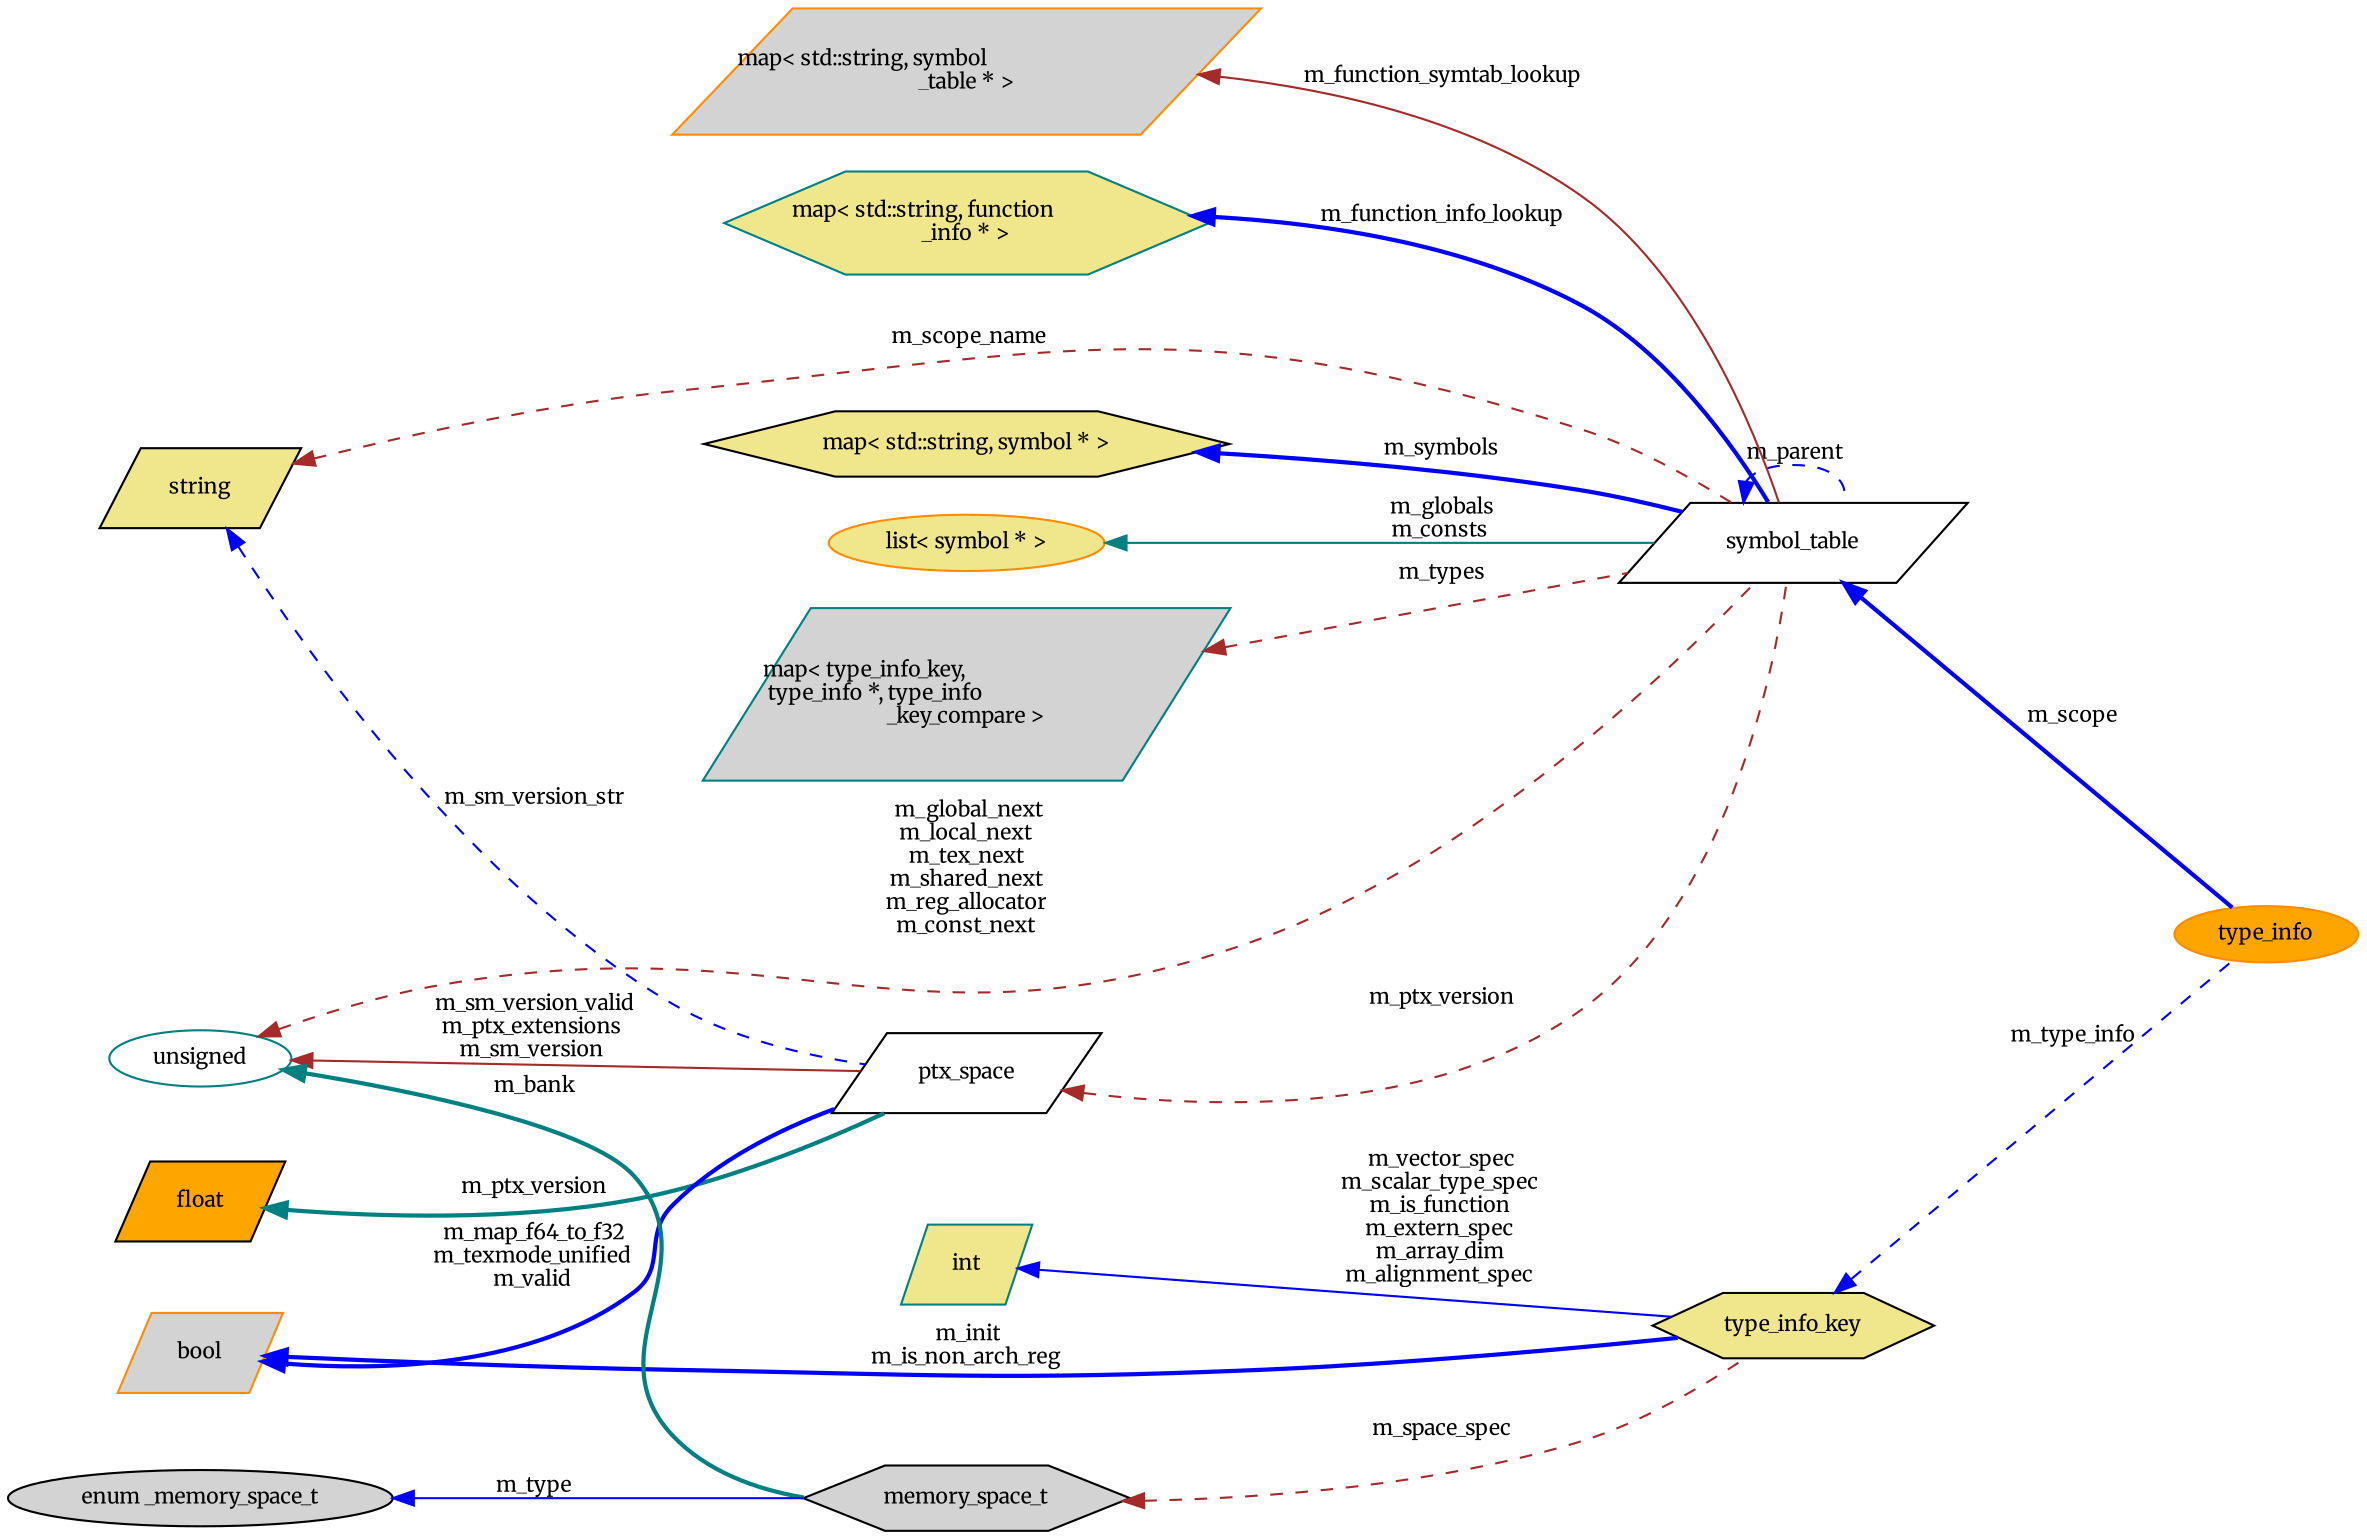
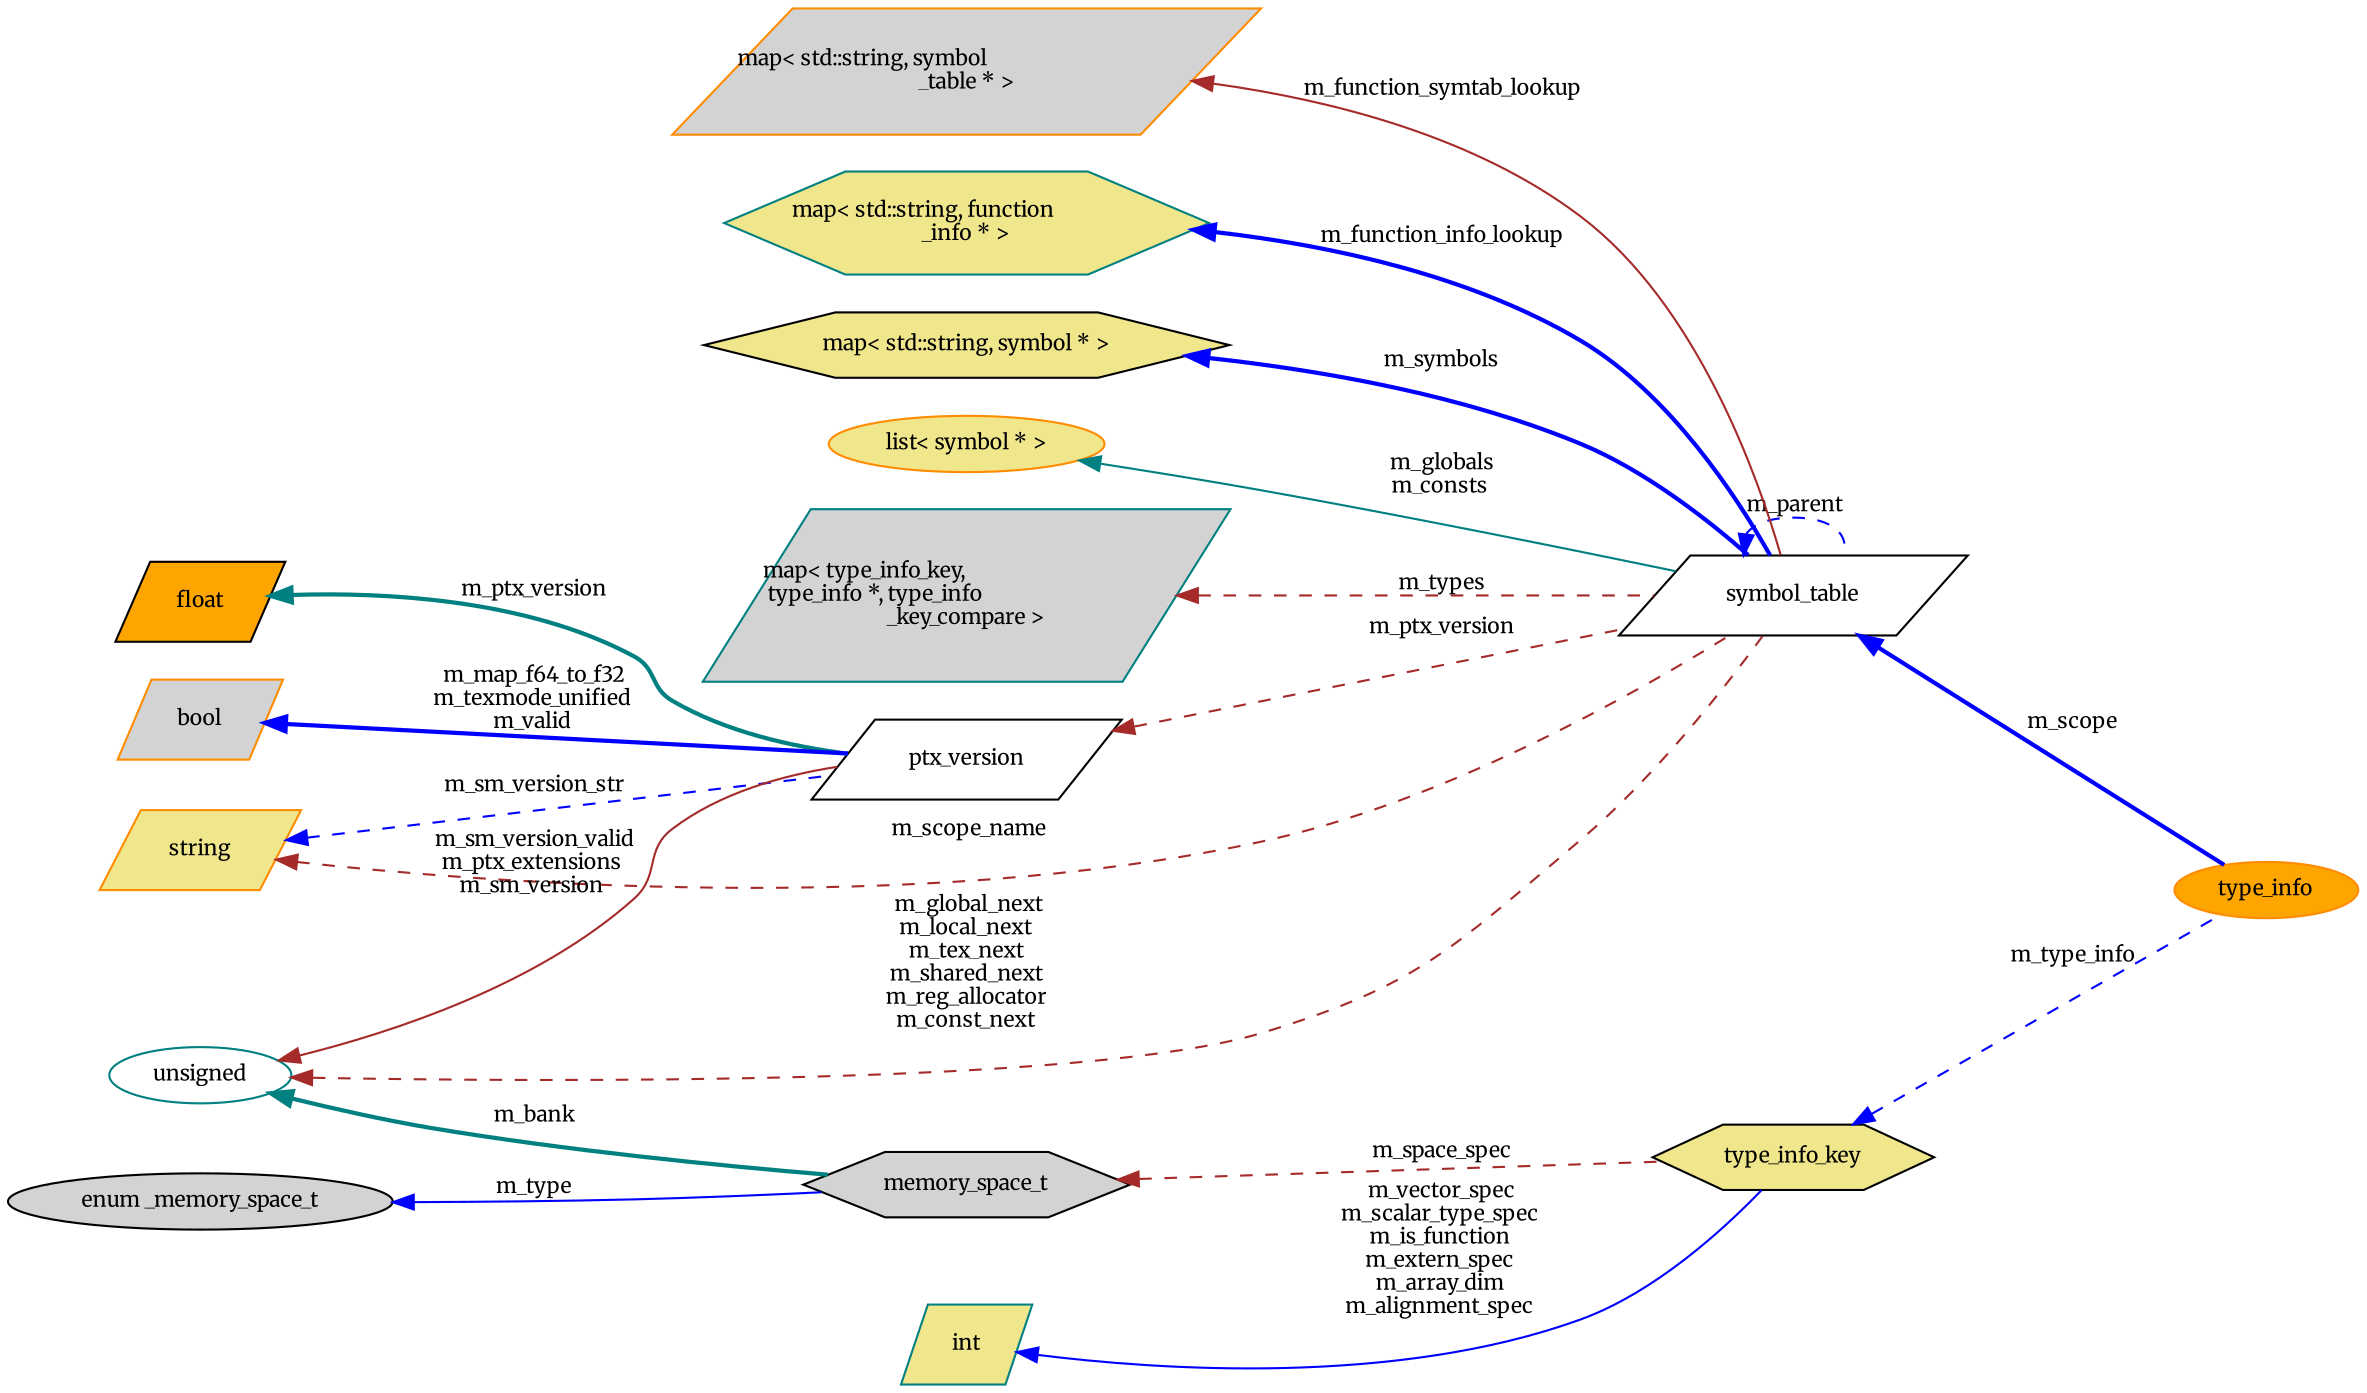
(200, 488) -> (200, 850)
(967, 1073) -> (967, 760)
(983, 1376) -> none
